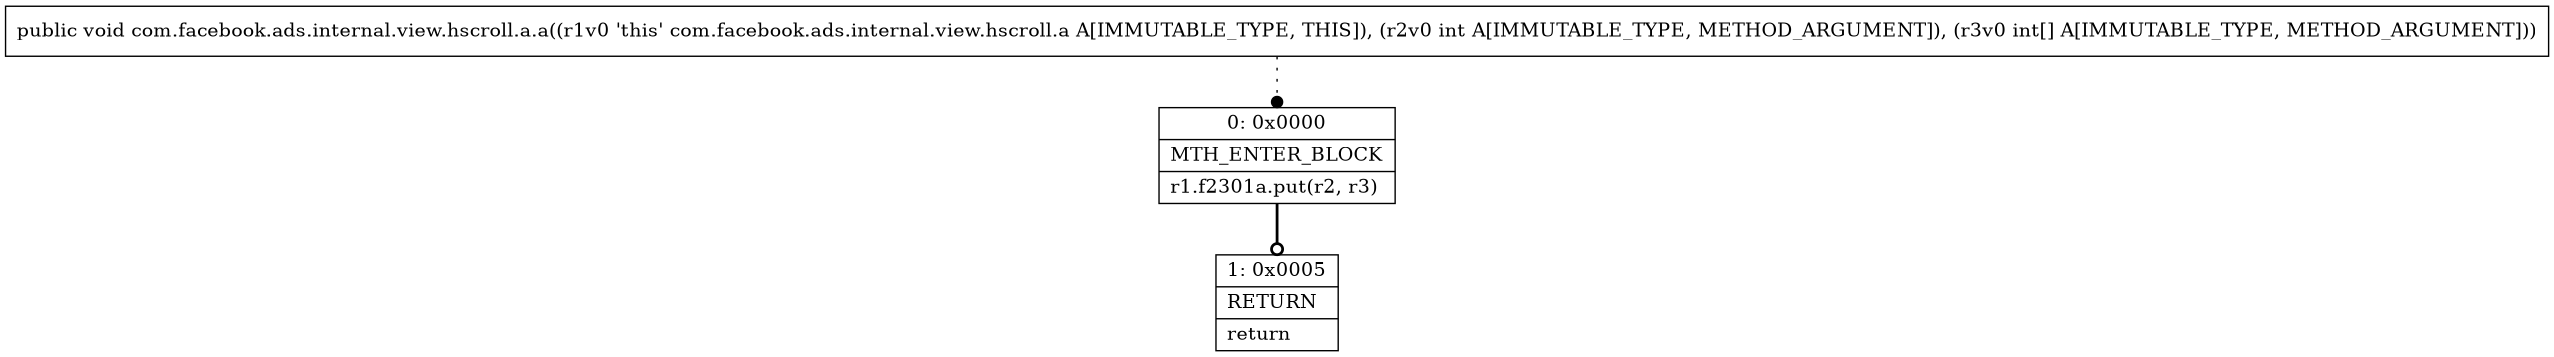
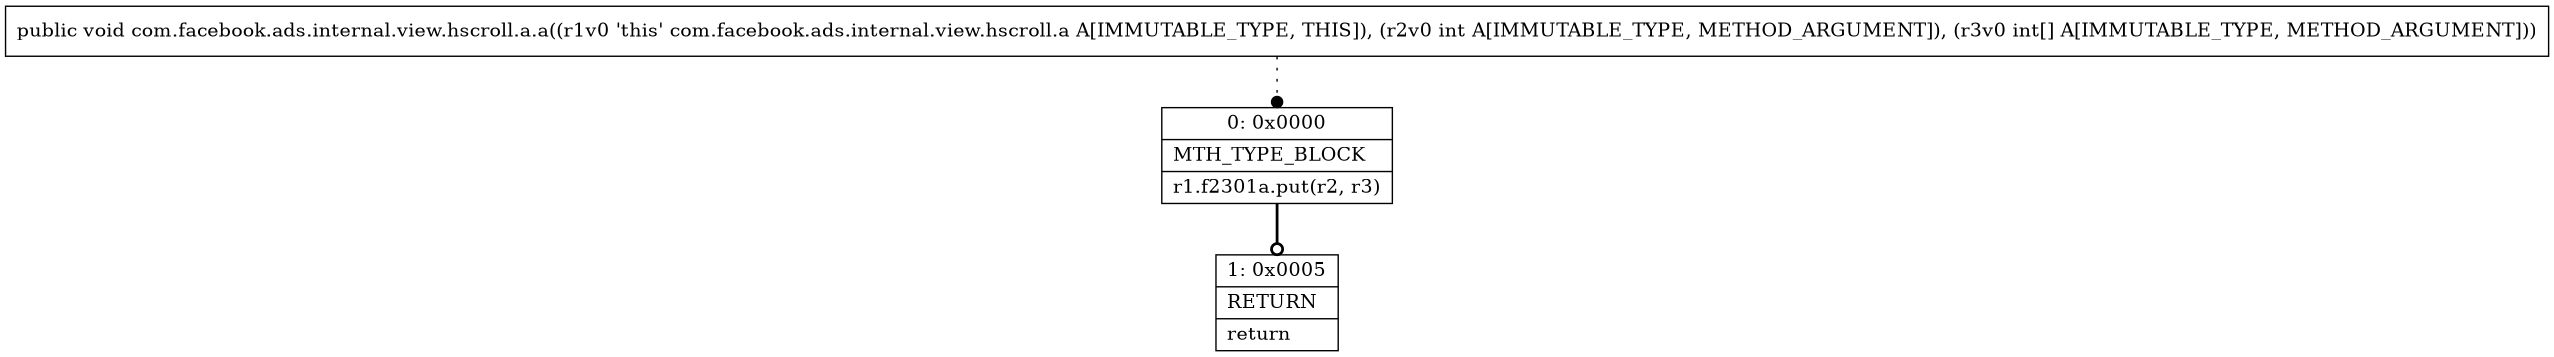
(1277, 155) -> (1269, 155)
